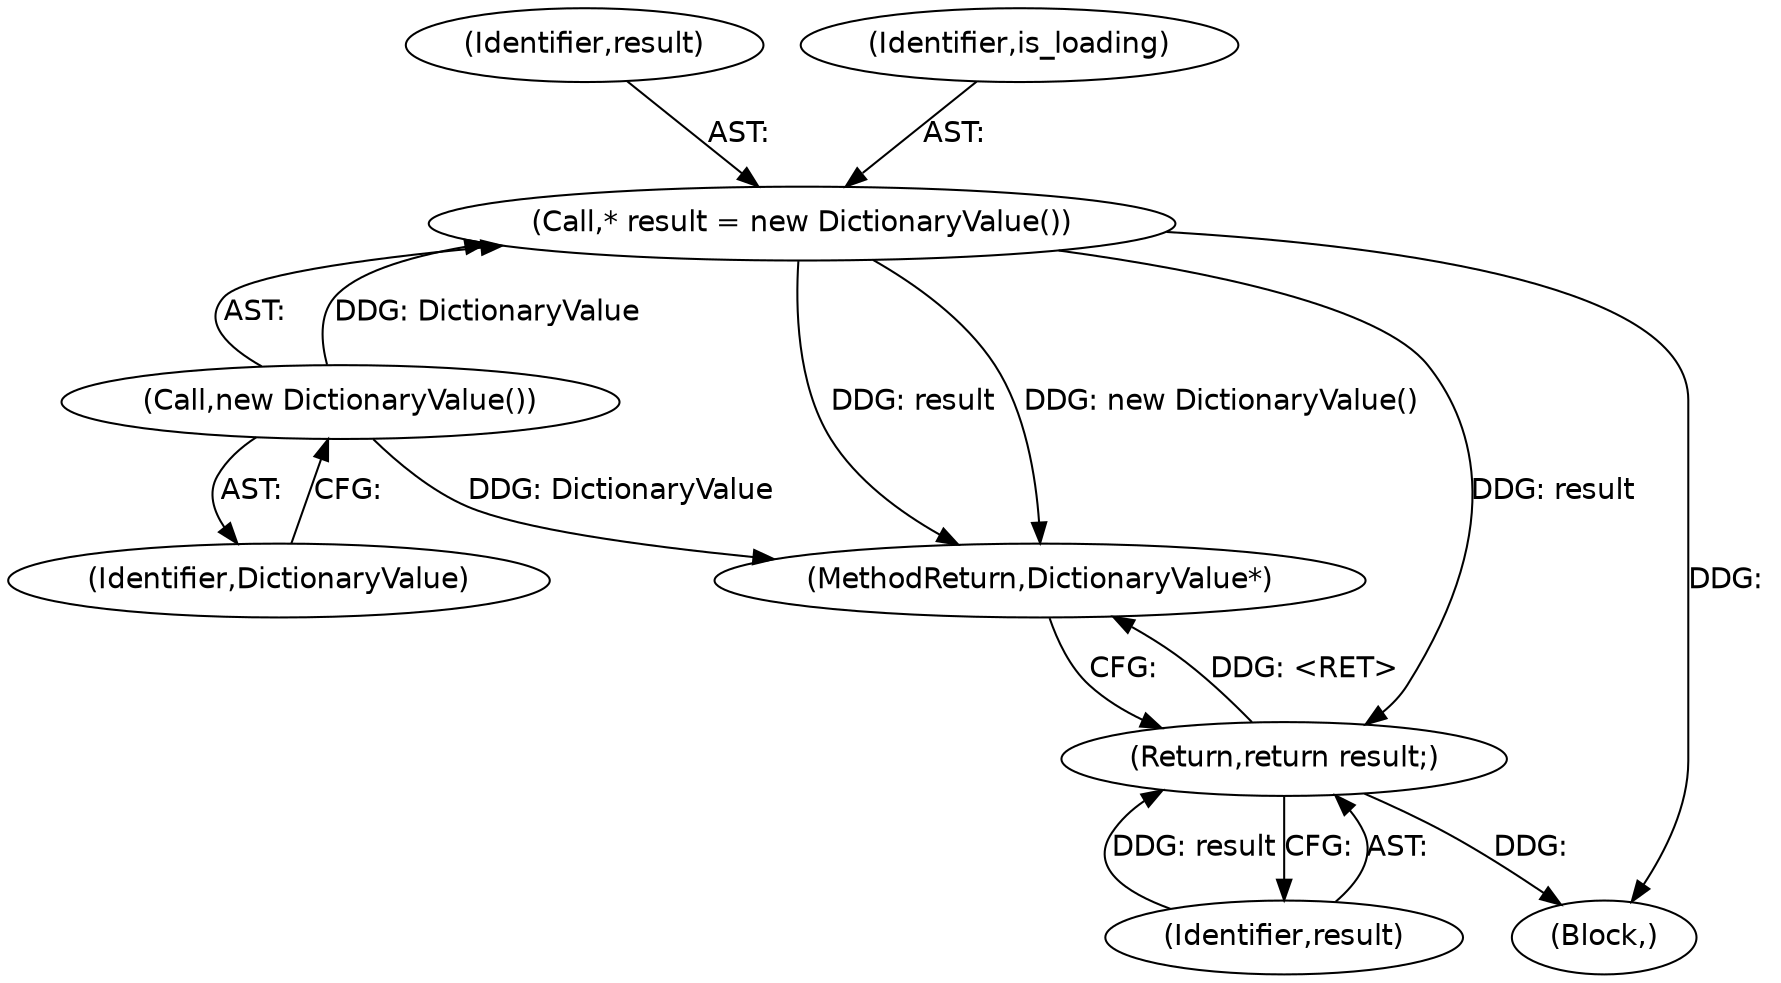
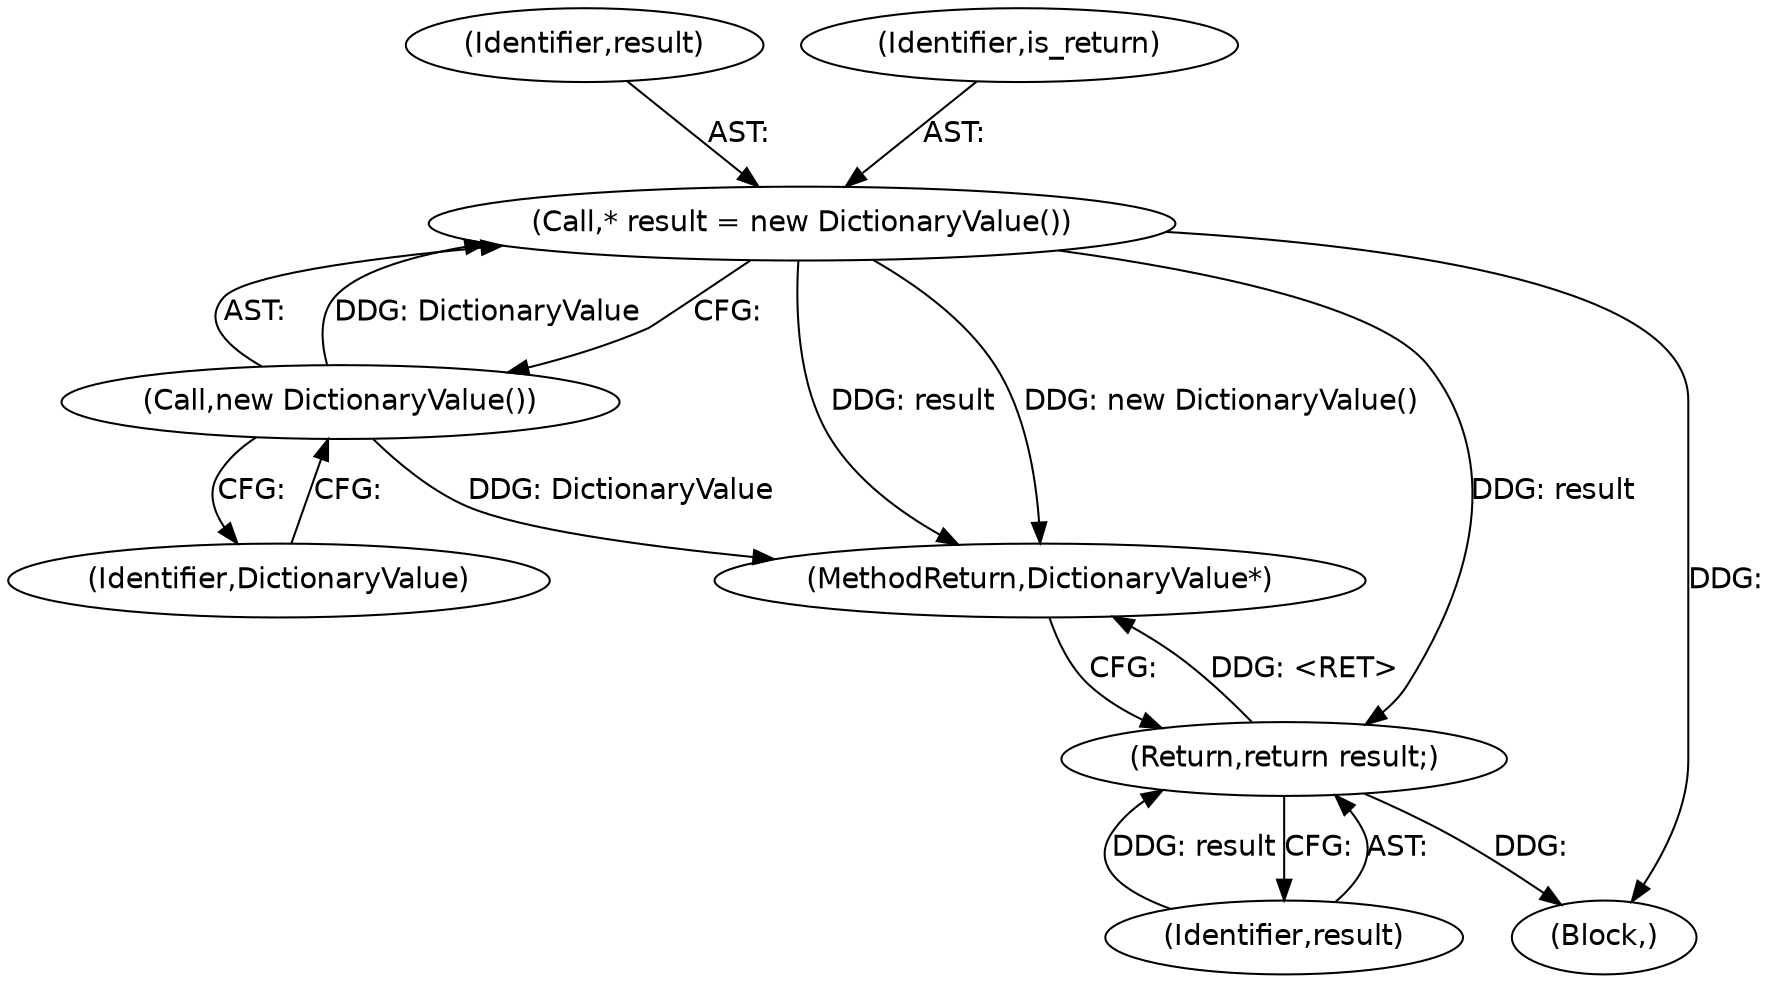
(1020, 45) -> (1020, 45)
none -> (646, 329)
(256, 491) -> (256, 491)
